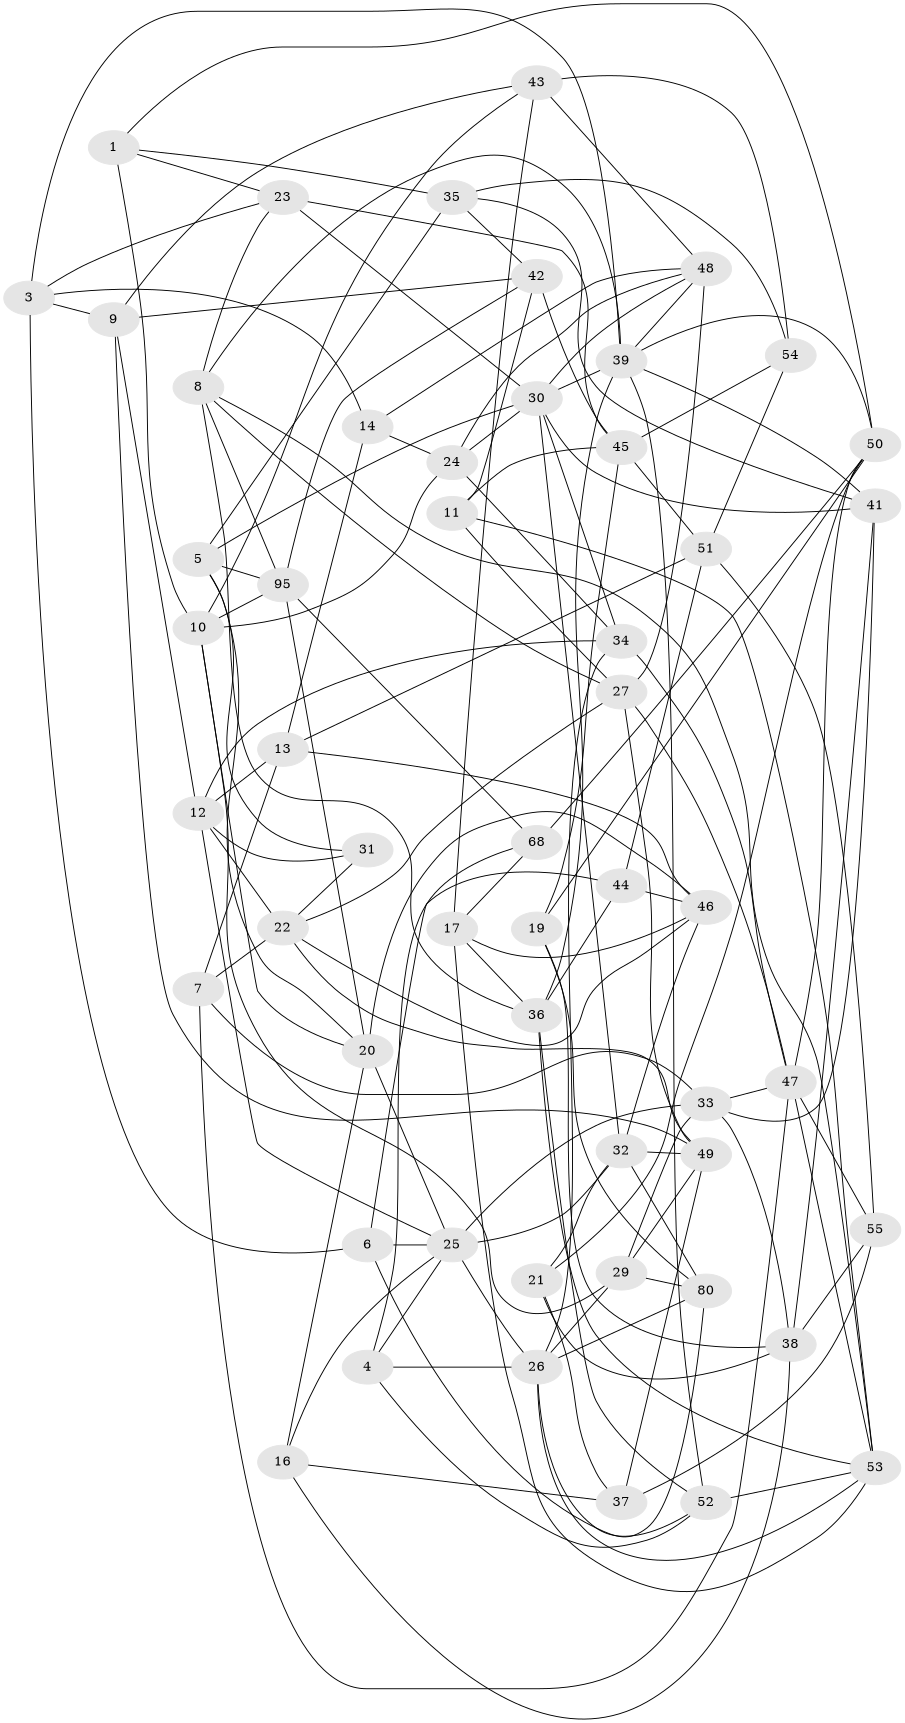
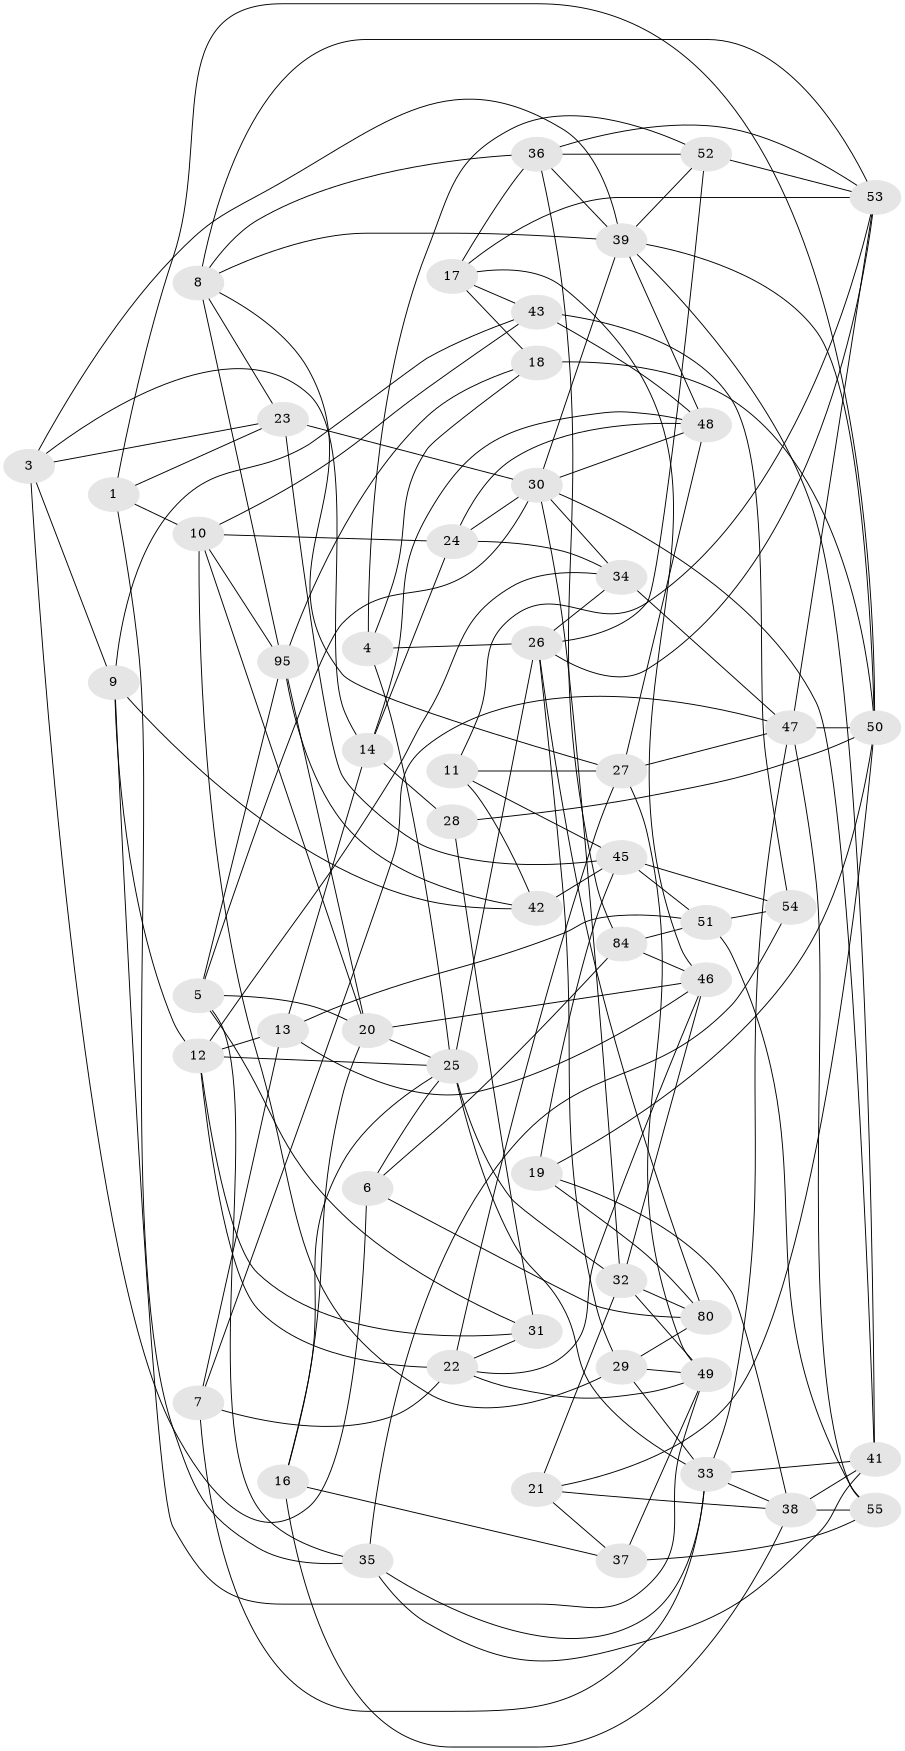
(501, 243) -> (583, 1638)
none -> (452, 822)
(537, 842) -> (537, 363)
(622, 886) -> (622, 944)
